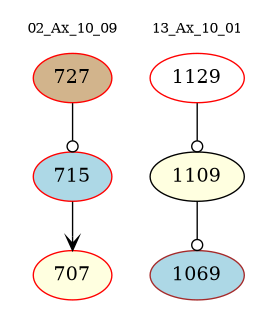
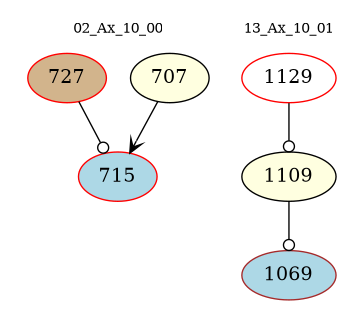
(73, 29) -> (118, 29)
(73, 219) -> (147, 121)
(73, 275) -> (170, 78)
